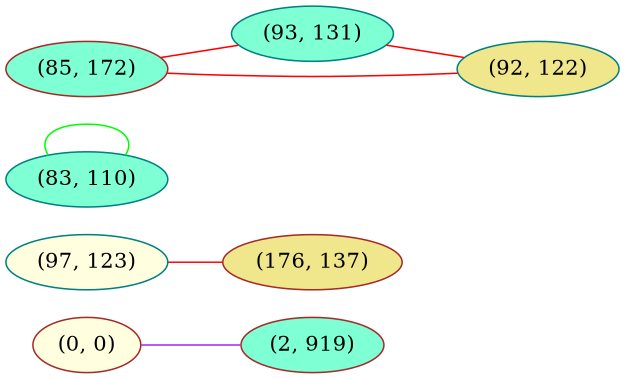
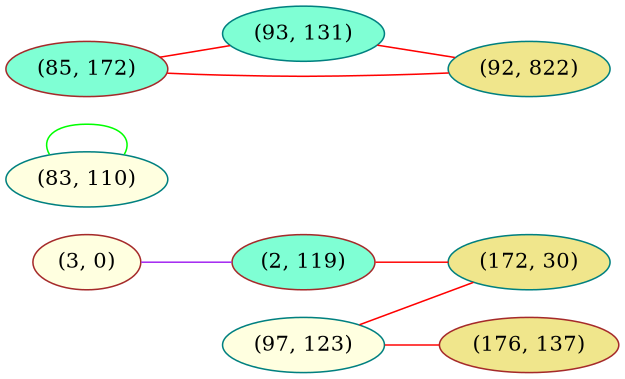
(538, 69) -> (529, 69)
(87, 179) -> (87, 179)
none -> (529, 262)
(87, 345) -> (87, 262)
(312, 345) -> (304, 262)
